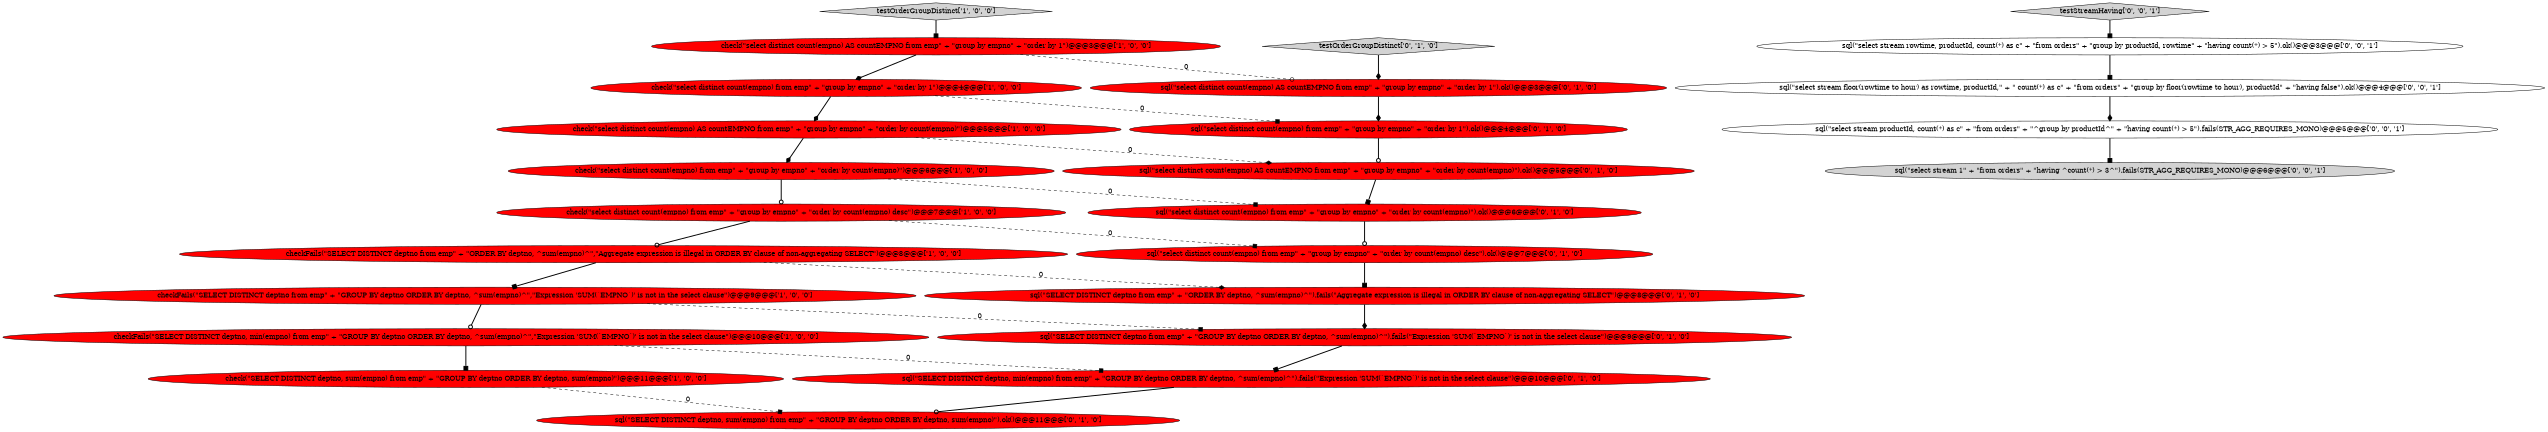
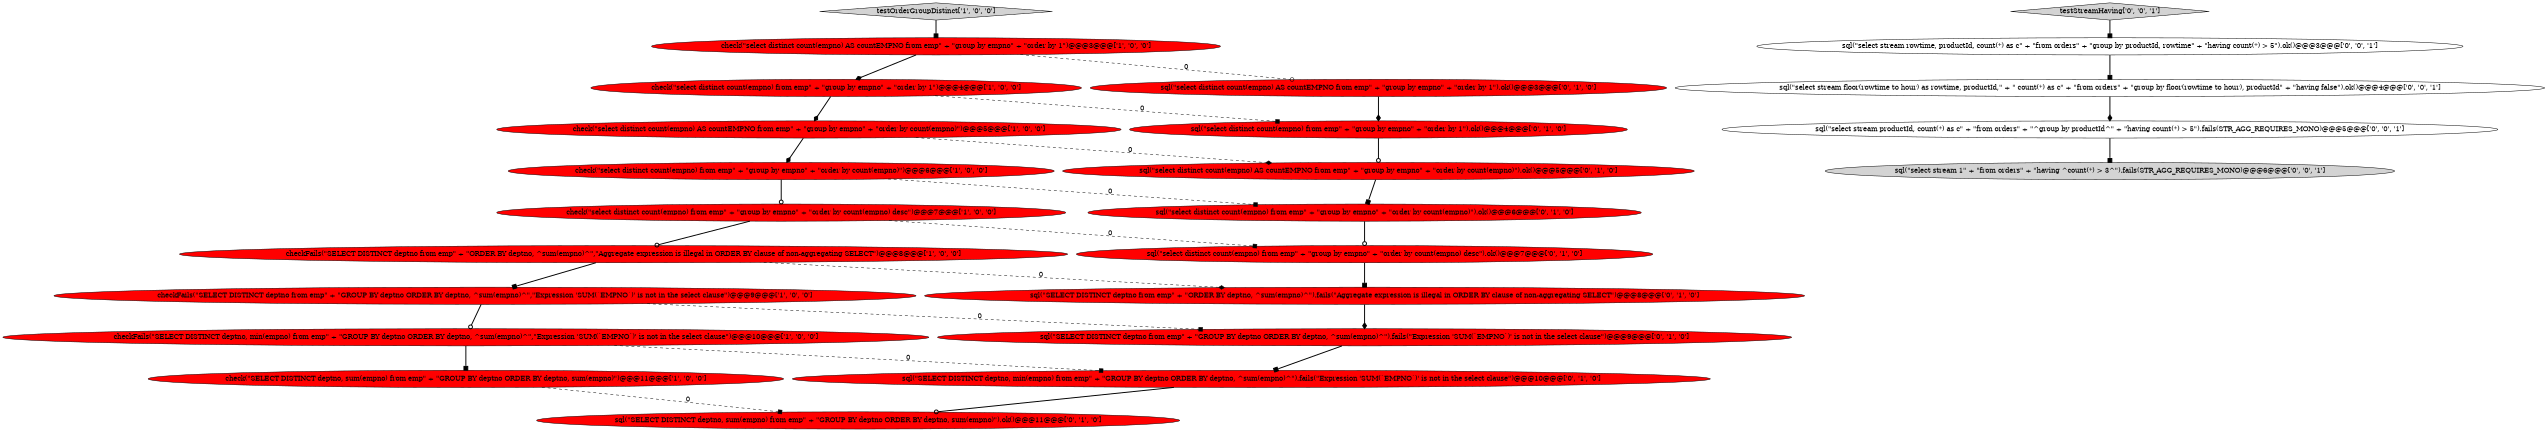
(1378, 46) -> none
